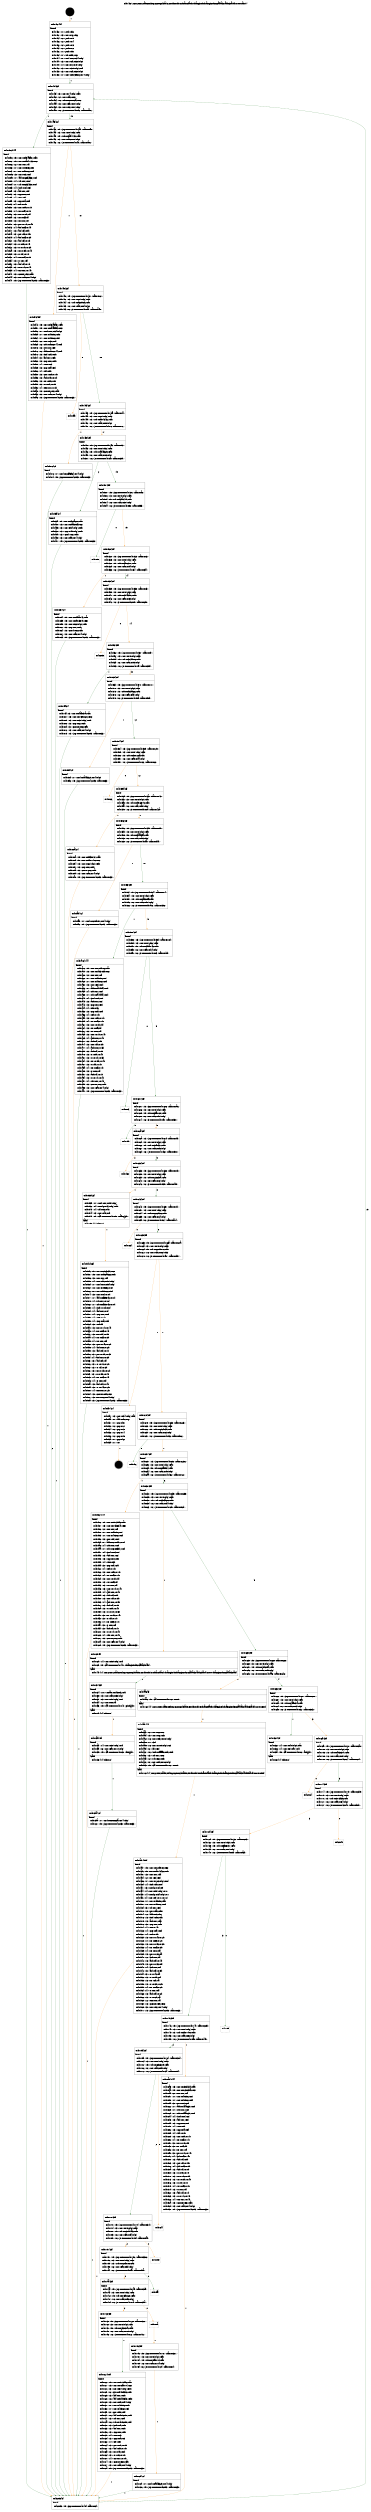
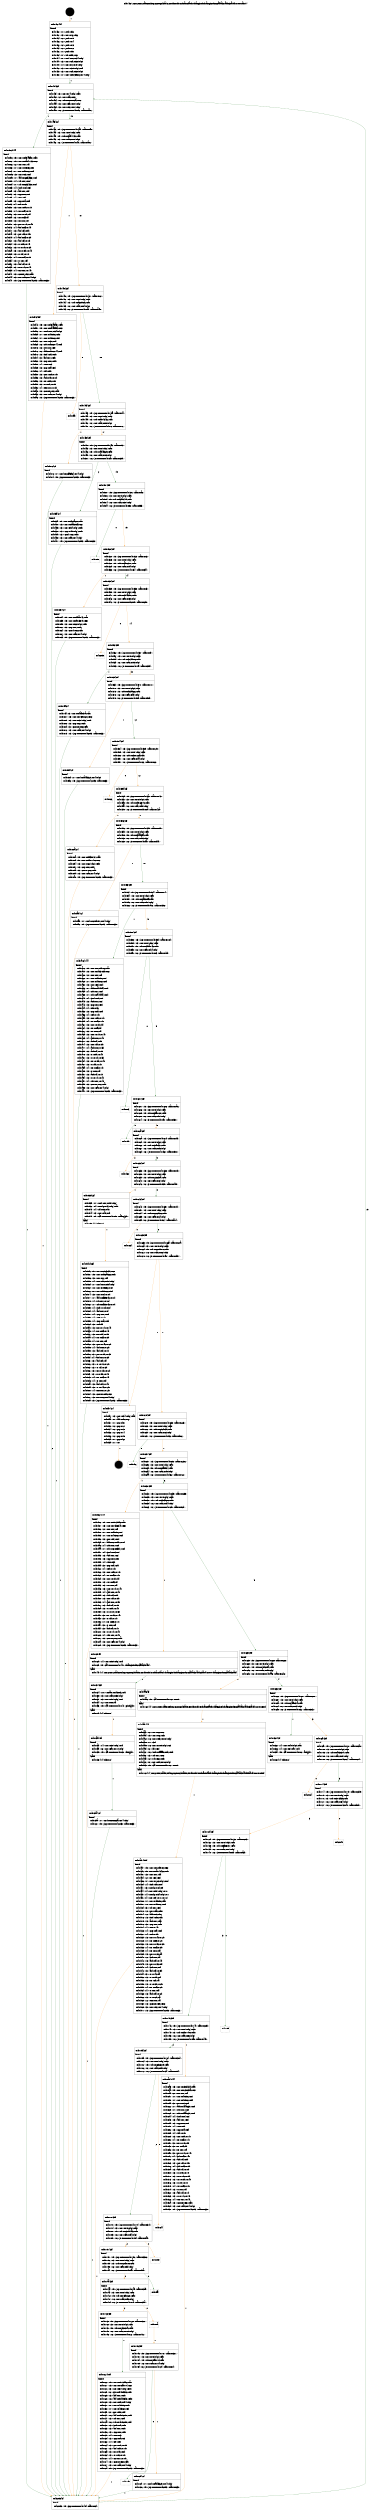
none -> (126, 2482)
